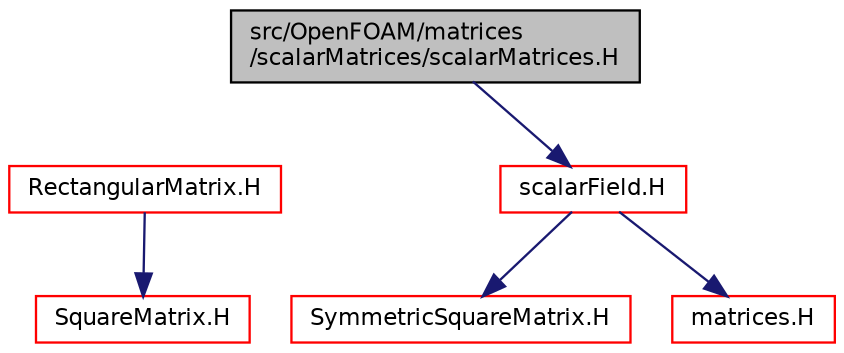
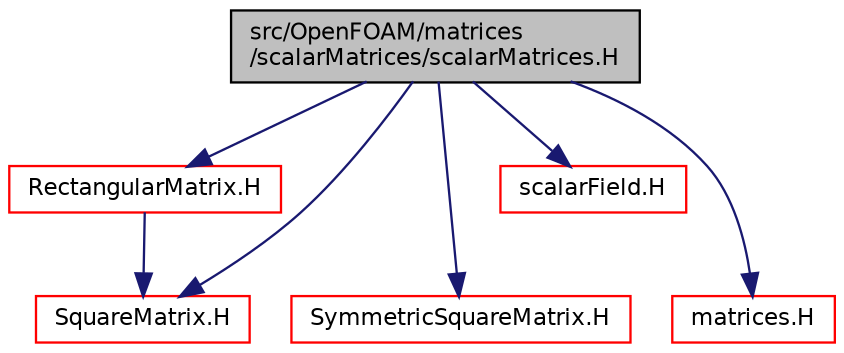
none -> (288, 119)
none -> (318, 196)
(536, 246) -> (448, 177)
(664, 247) -> (691, 150)
